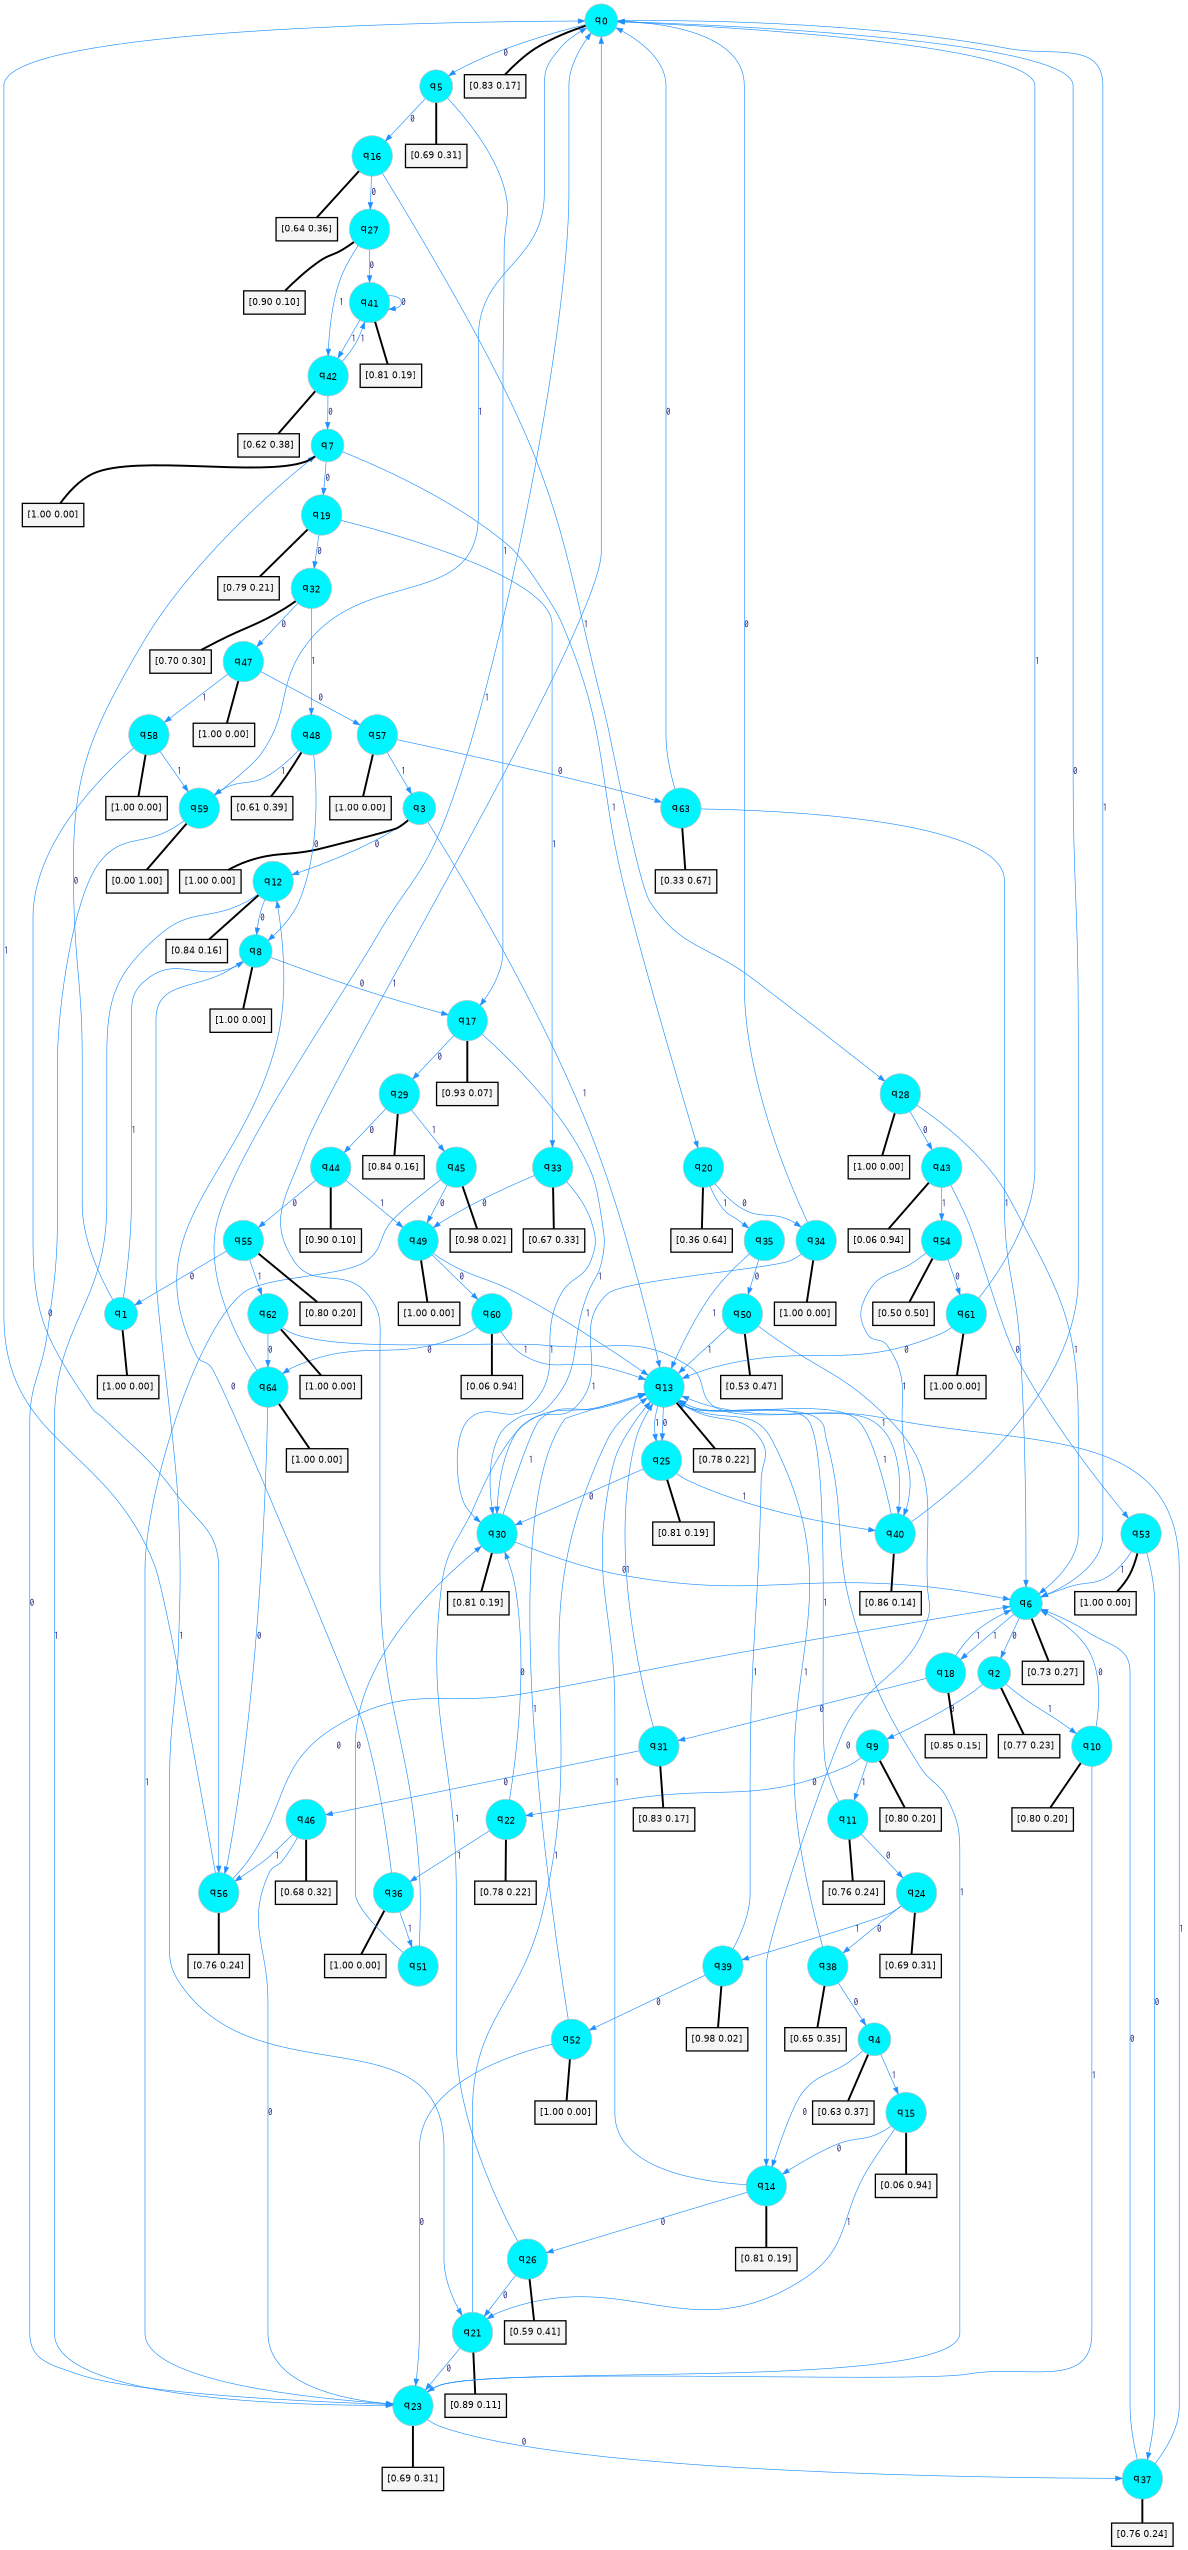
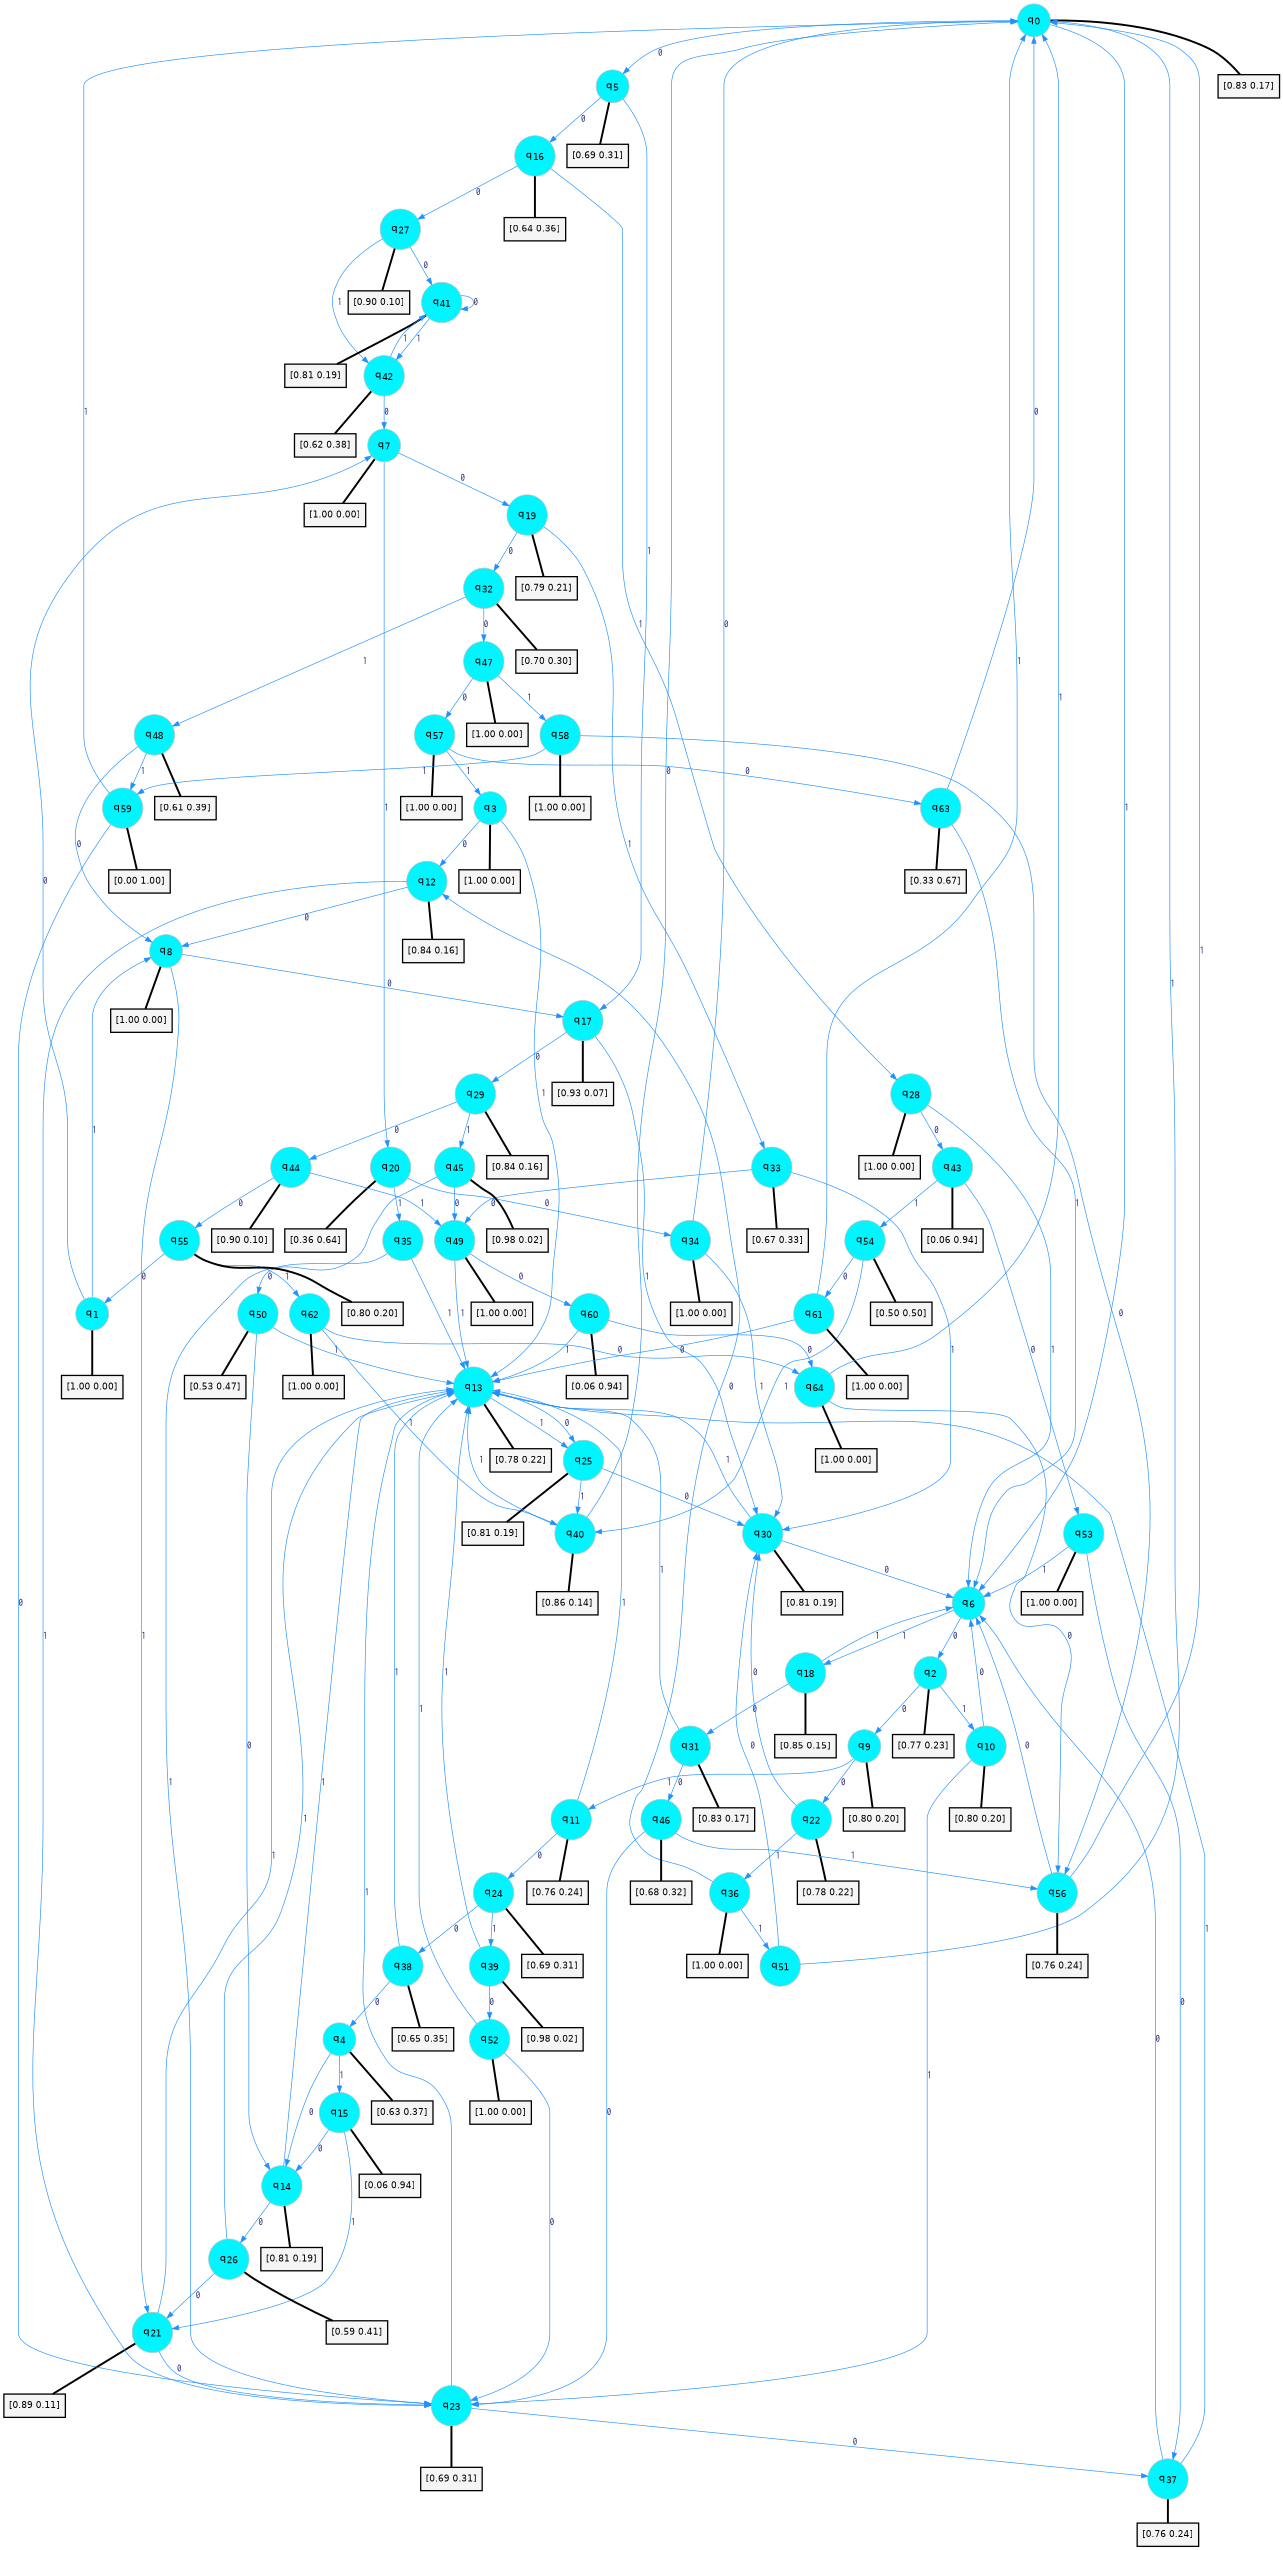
(1053, 1673) -> none
